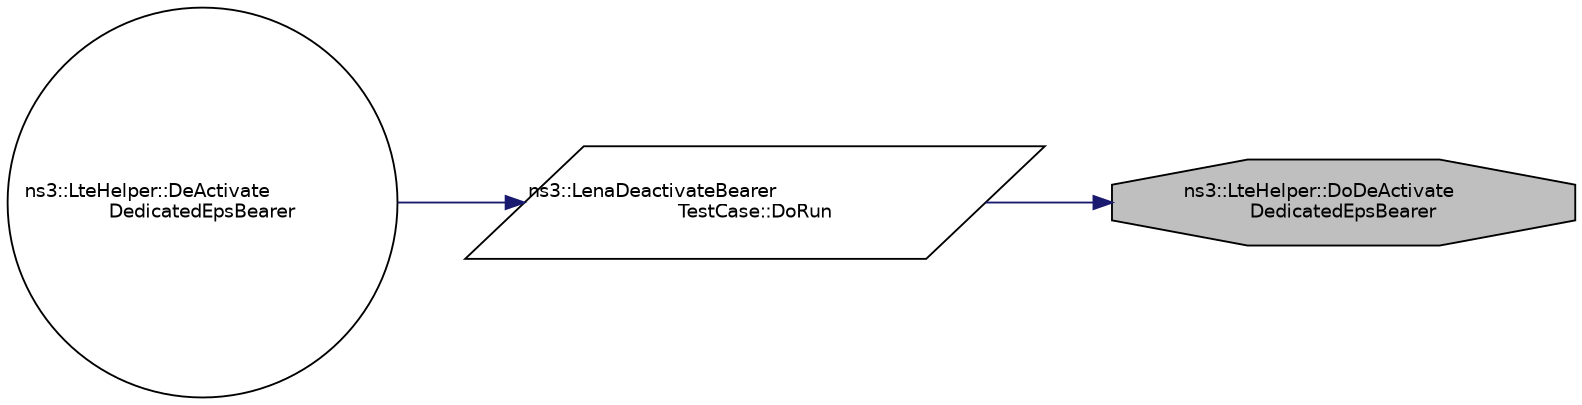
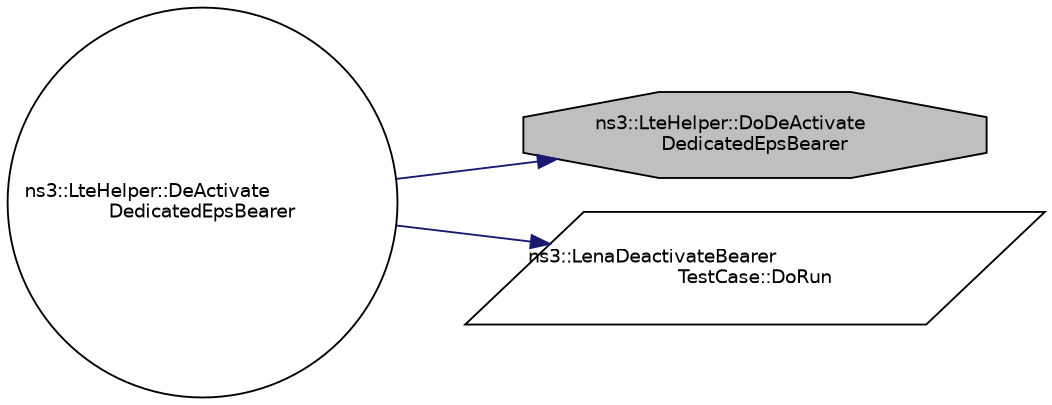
(1039, 203) -> (467, 170)
